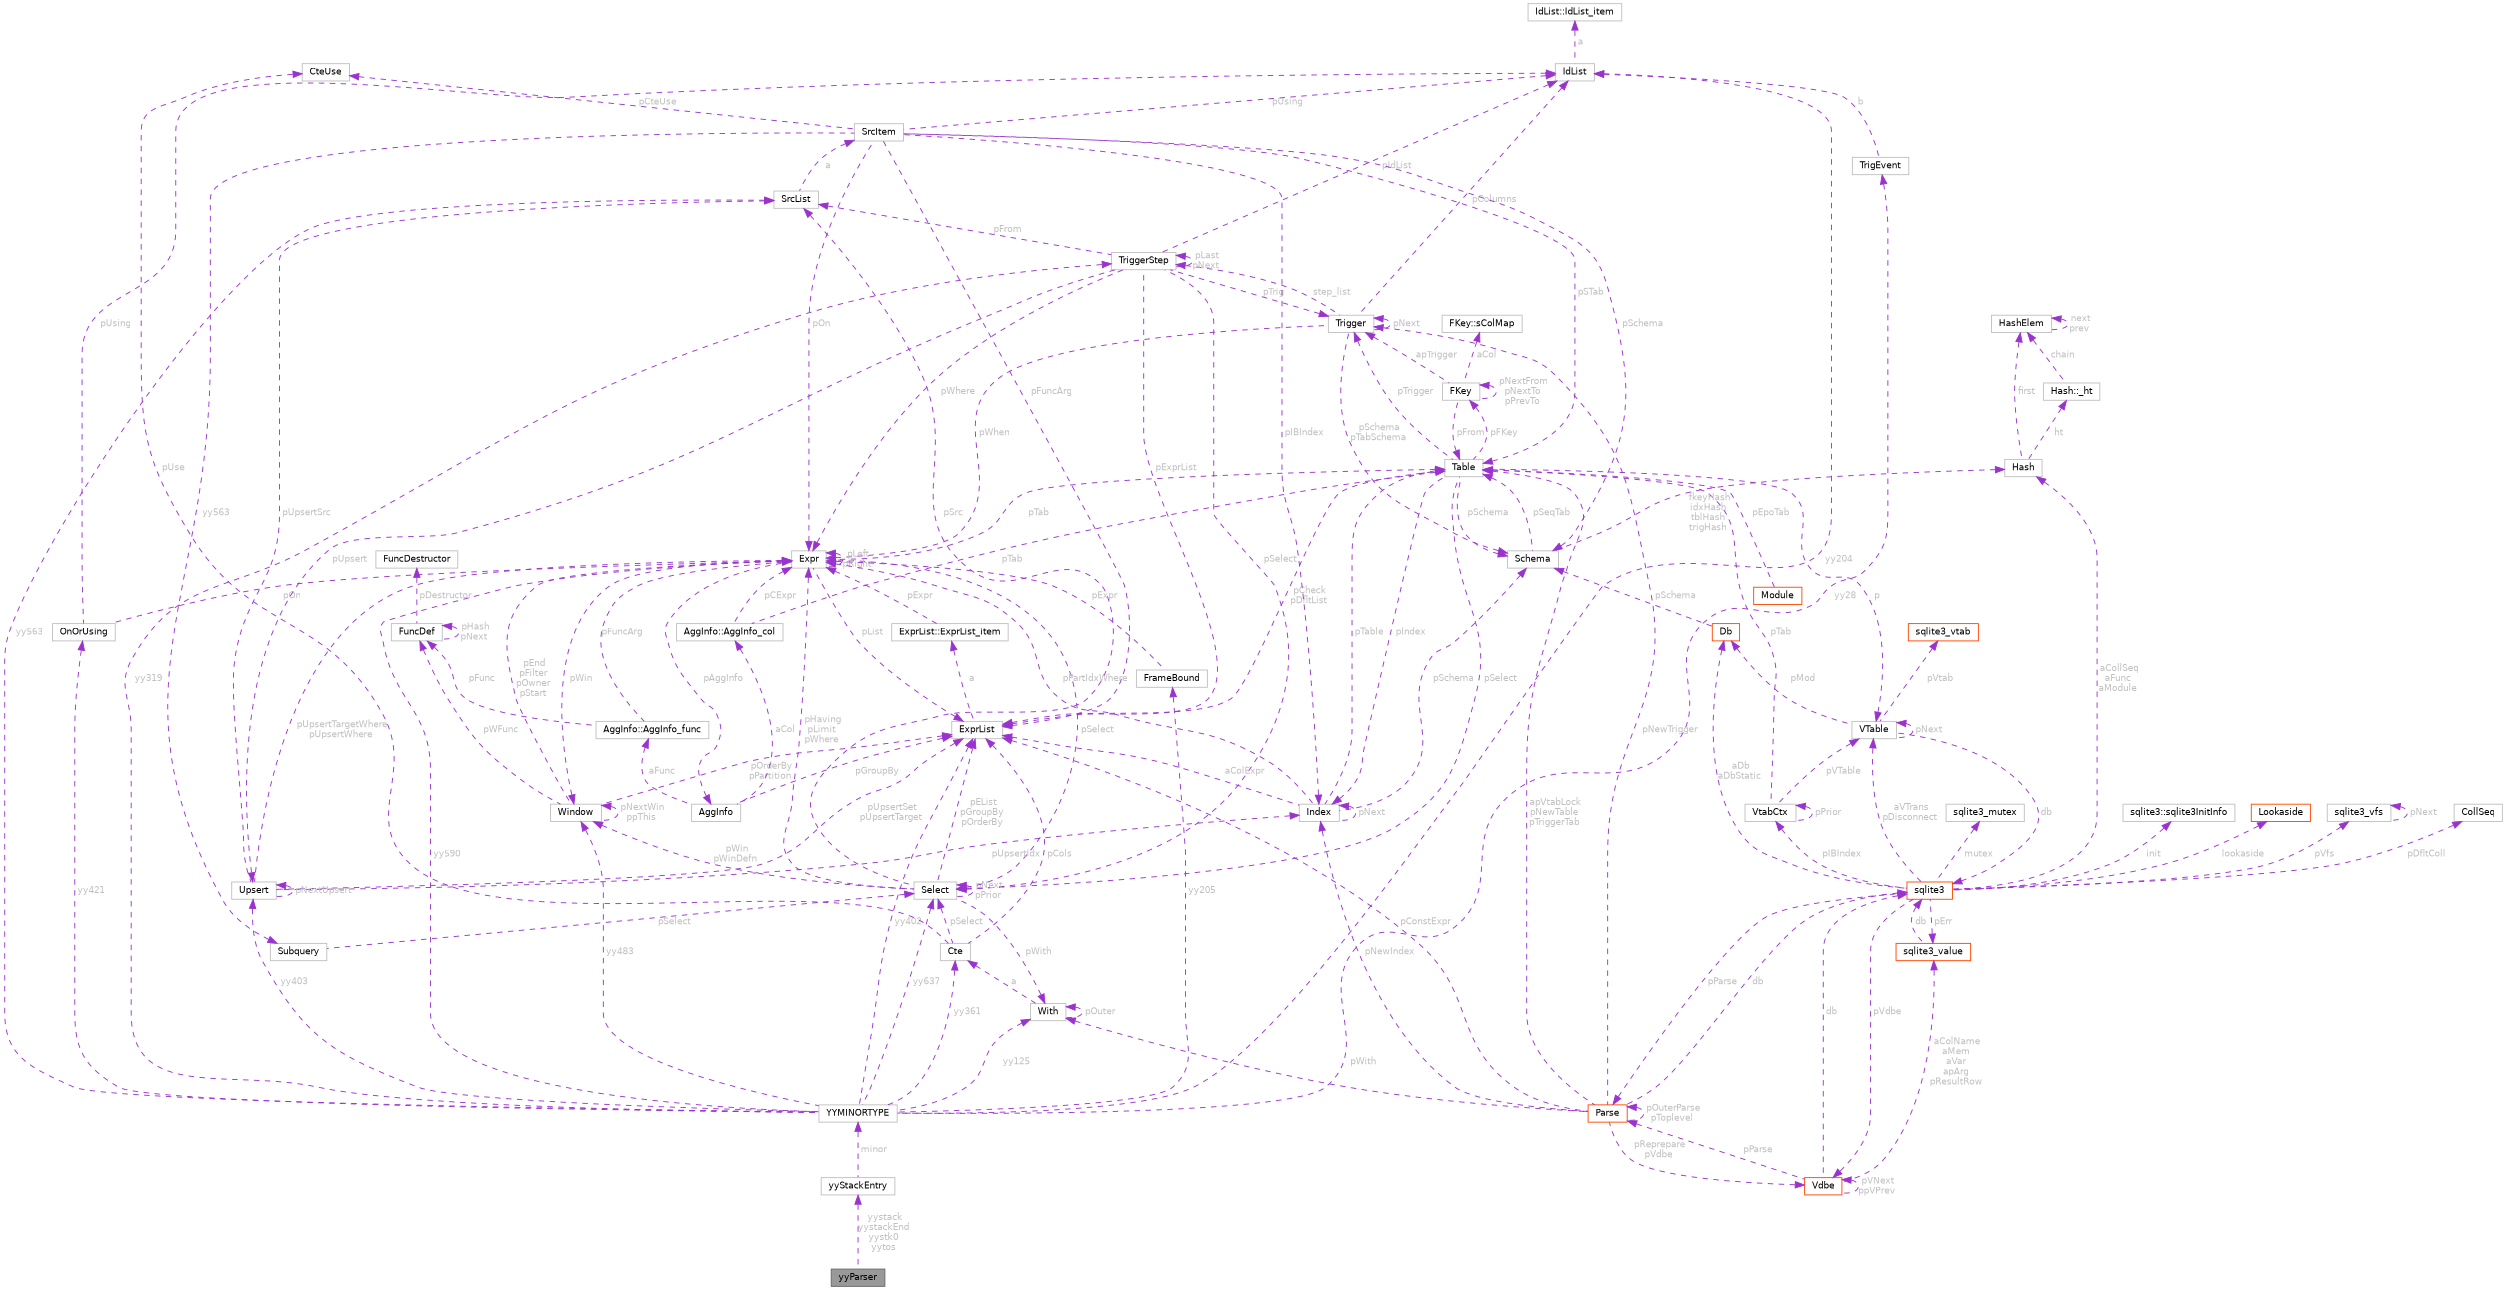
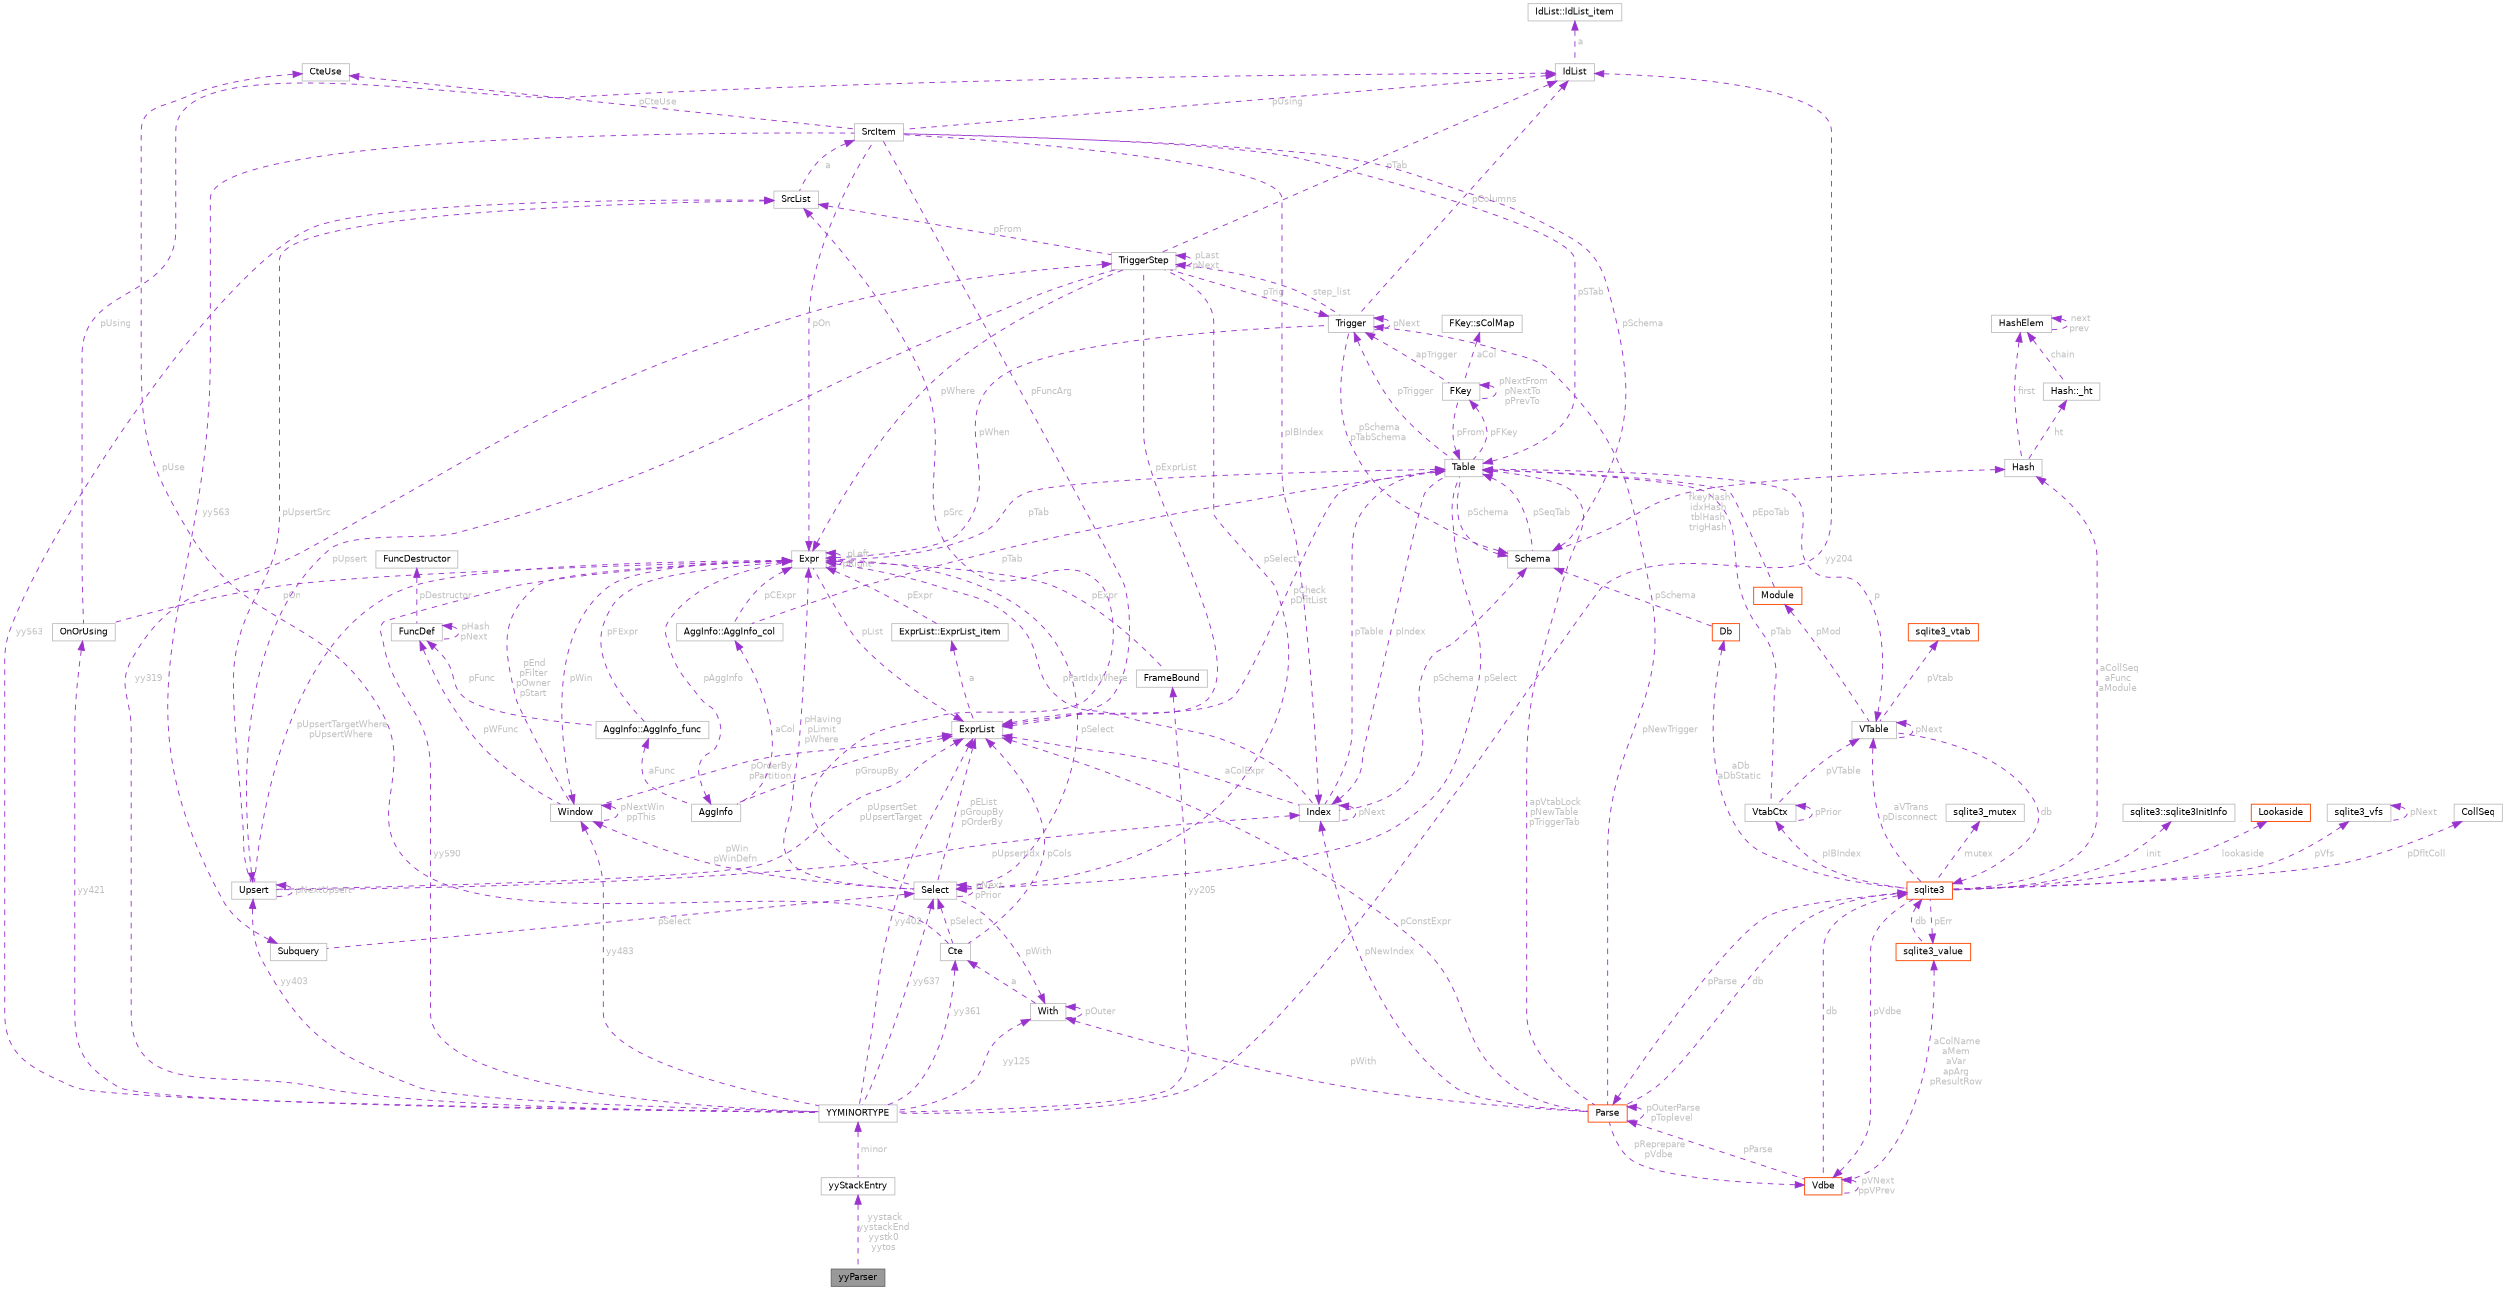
(1396, 166) -> (1396, 166)
(1881, 166) -> none
(621, 632) -> (621, 632)
(1787, 698) -> (1831, 665)
